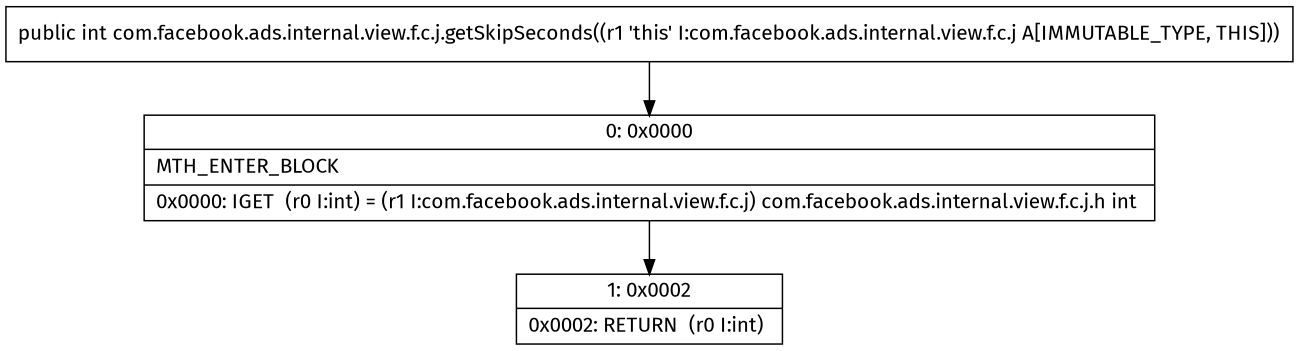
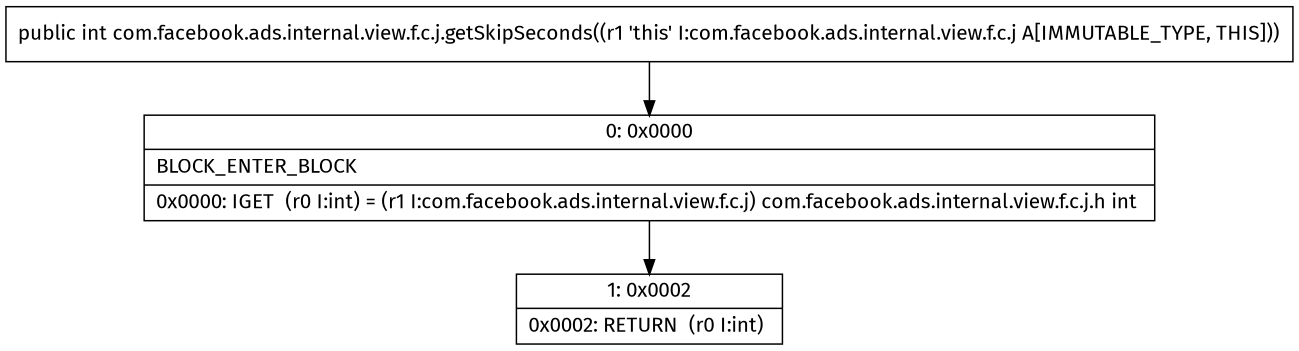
(248, 166) -> (257, 166)
